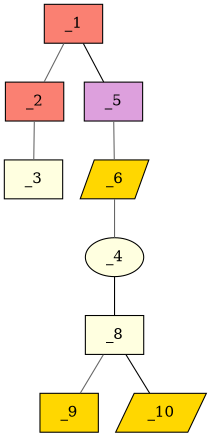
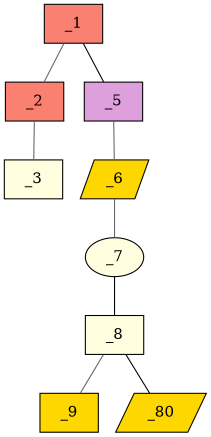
(115, 257) -> (115, 257)
(161, 413) -> (161, 413)
